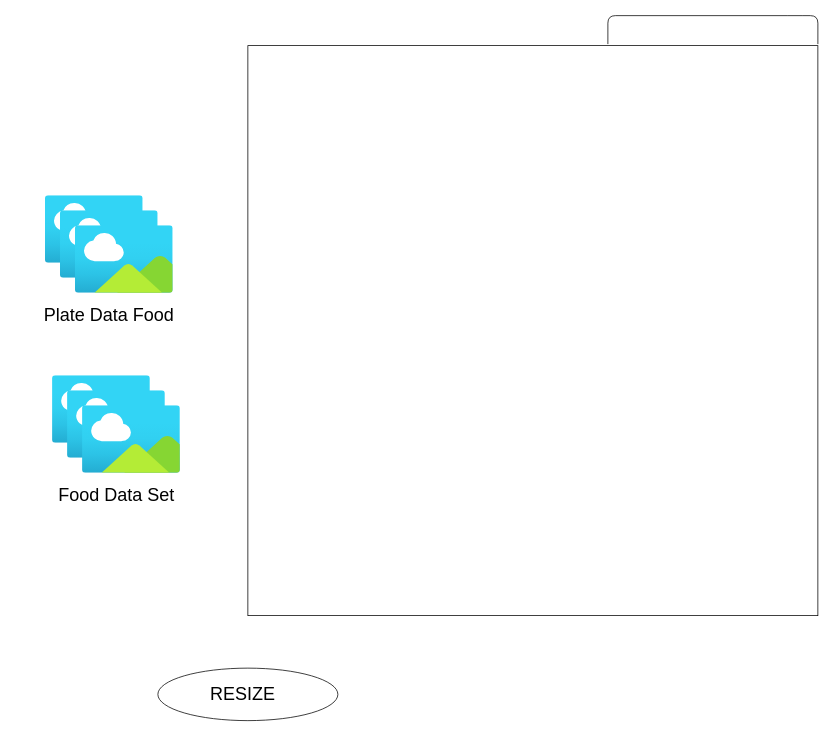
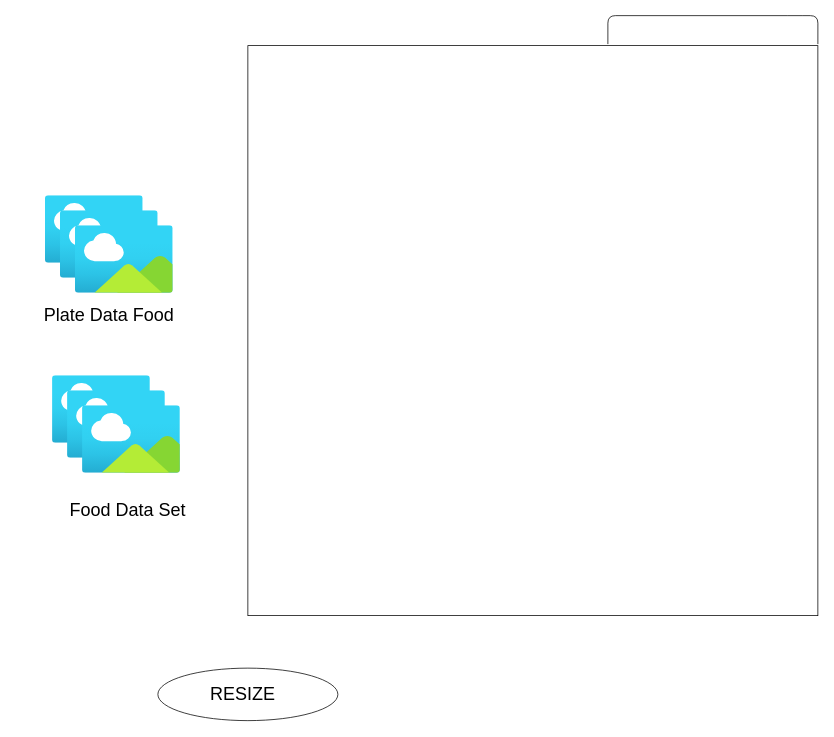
(116, 495) -> (128, 510)
